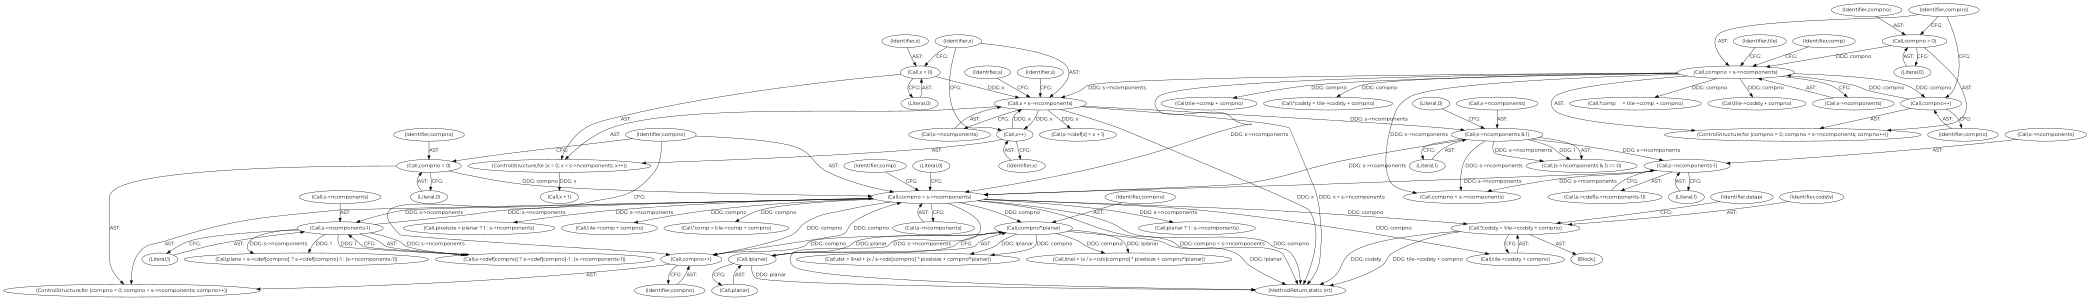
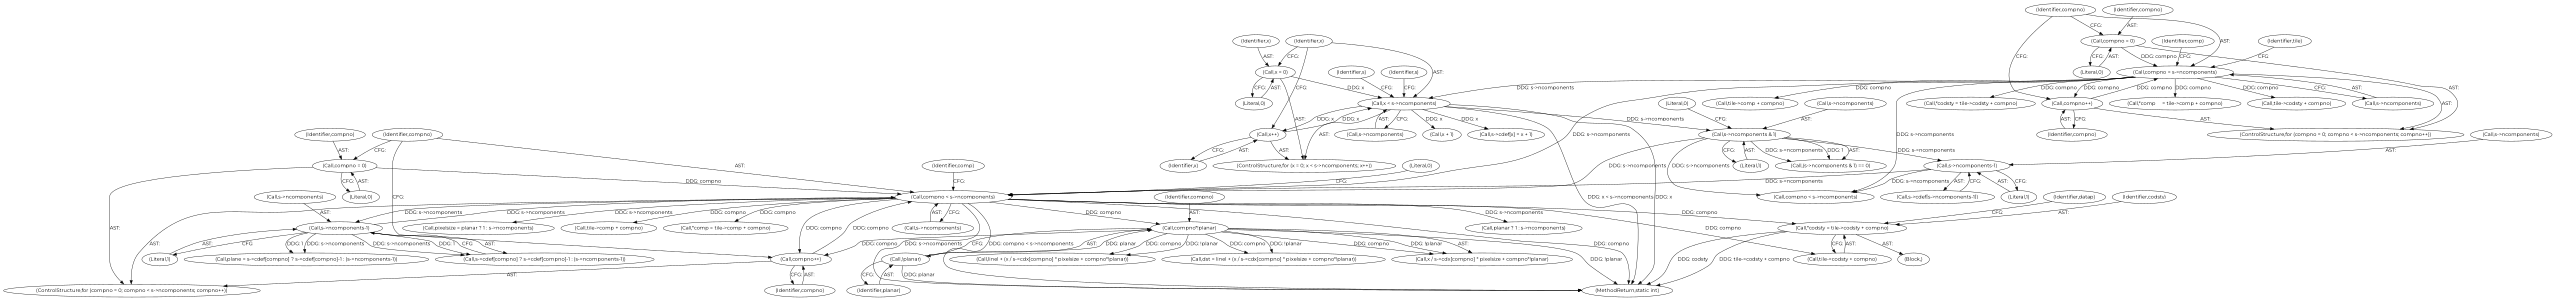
(559, 180) -> (1422, 118)
none -> (1482, 259)
(735, 291) -> (879, 291)
